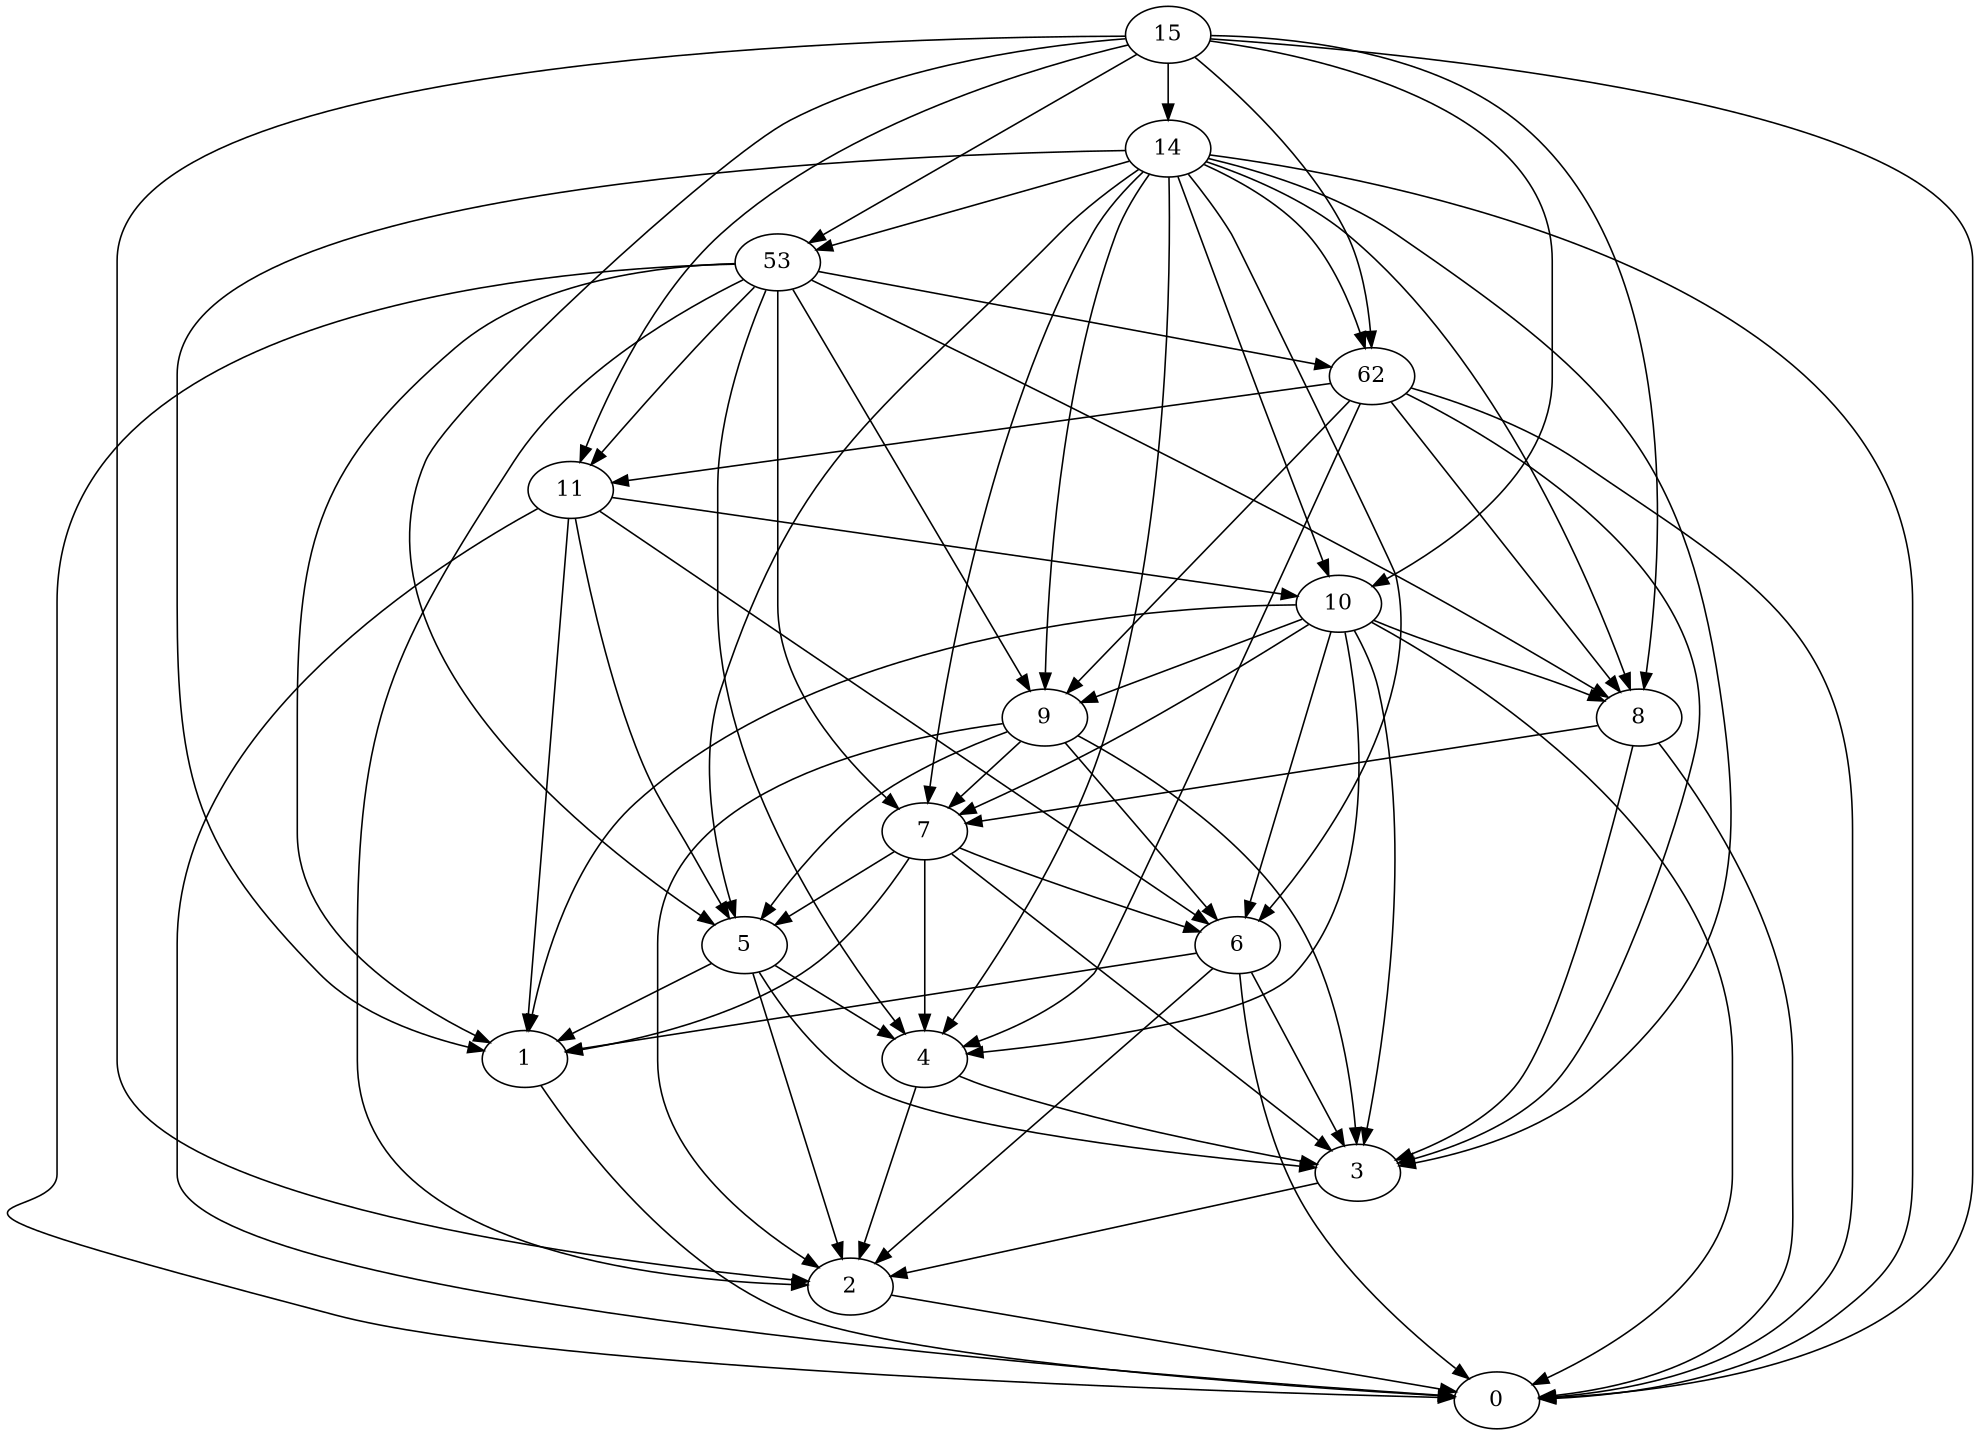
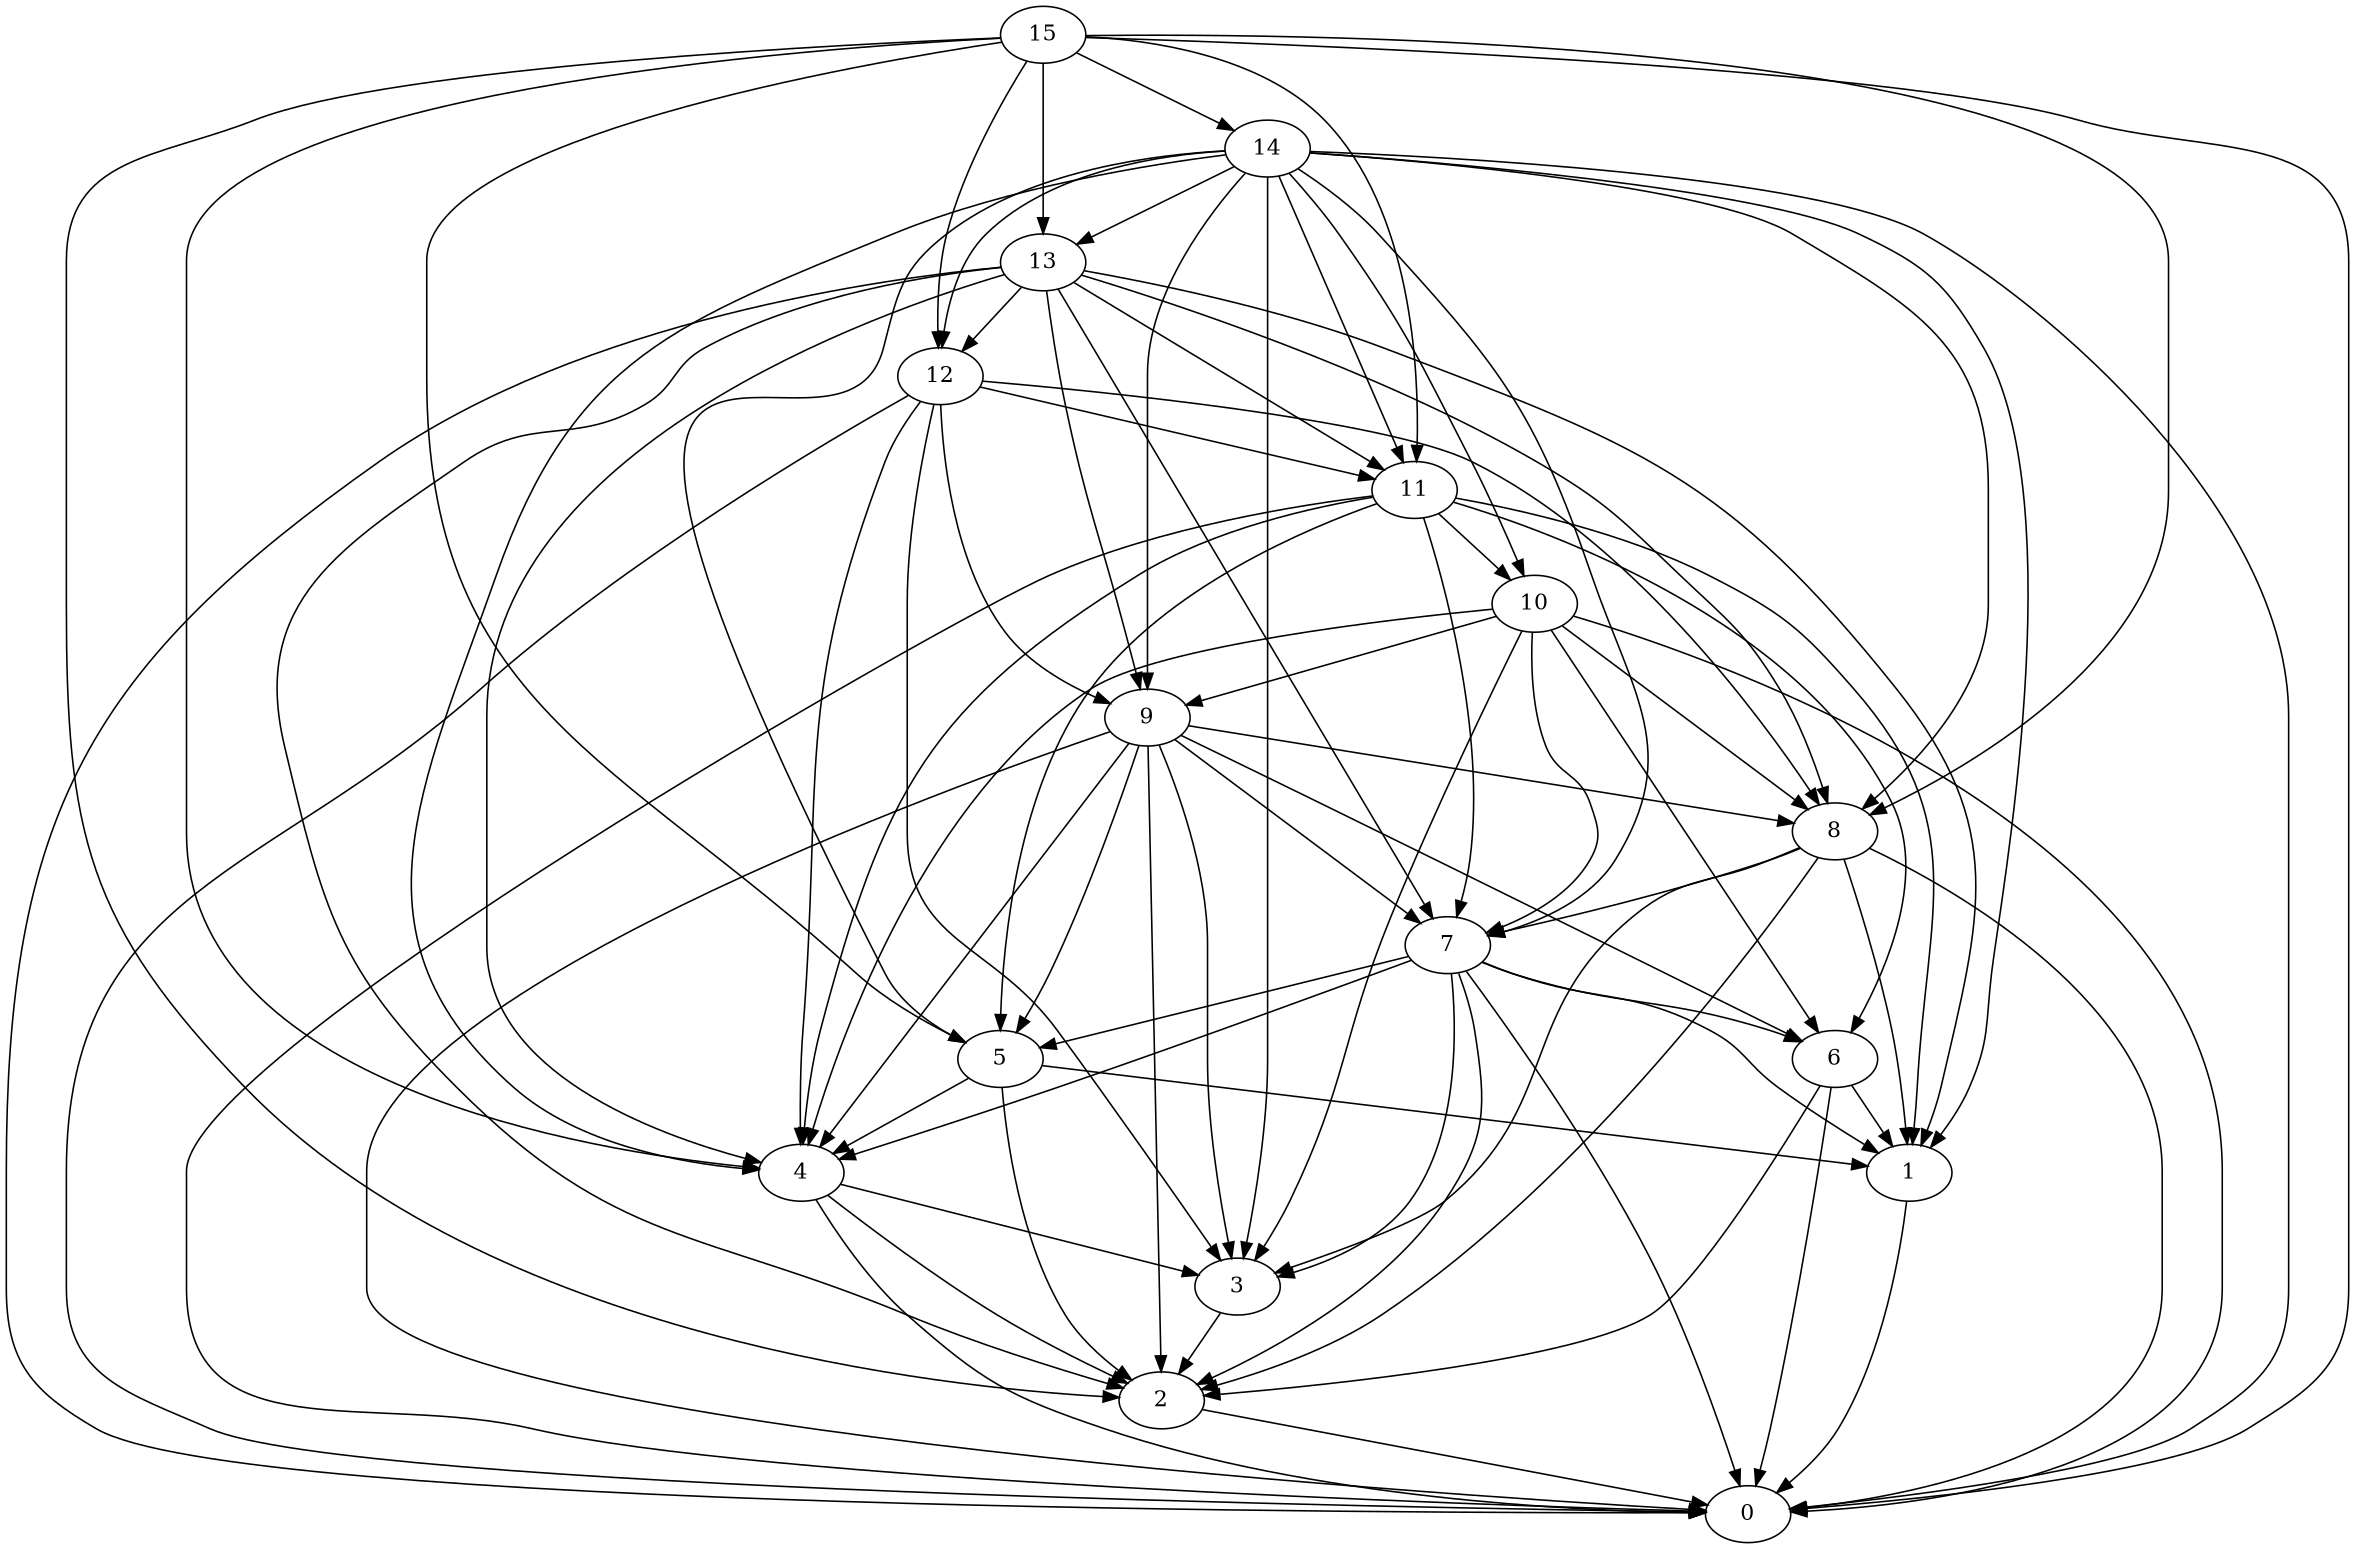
(1543, 215) -> (187, 460)
(778, 262) -> (1043, 262)
(1372, 376) -> (940, 376)
(1378, 537) -> (1338, 312)
(835, 686) -> (1883, 992)
none -> (971, 705)
none -> (1467, 708)
none -> (1483, 773)
none -> (979, 939)
(1294, 1052) -> none
(1002, 1127) -> none
none -> (1556, 1169)
none -> (1623, 1209)
none -> (1427, 1224)
none -> (517, 1372)
none -> (1208, 1458)
